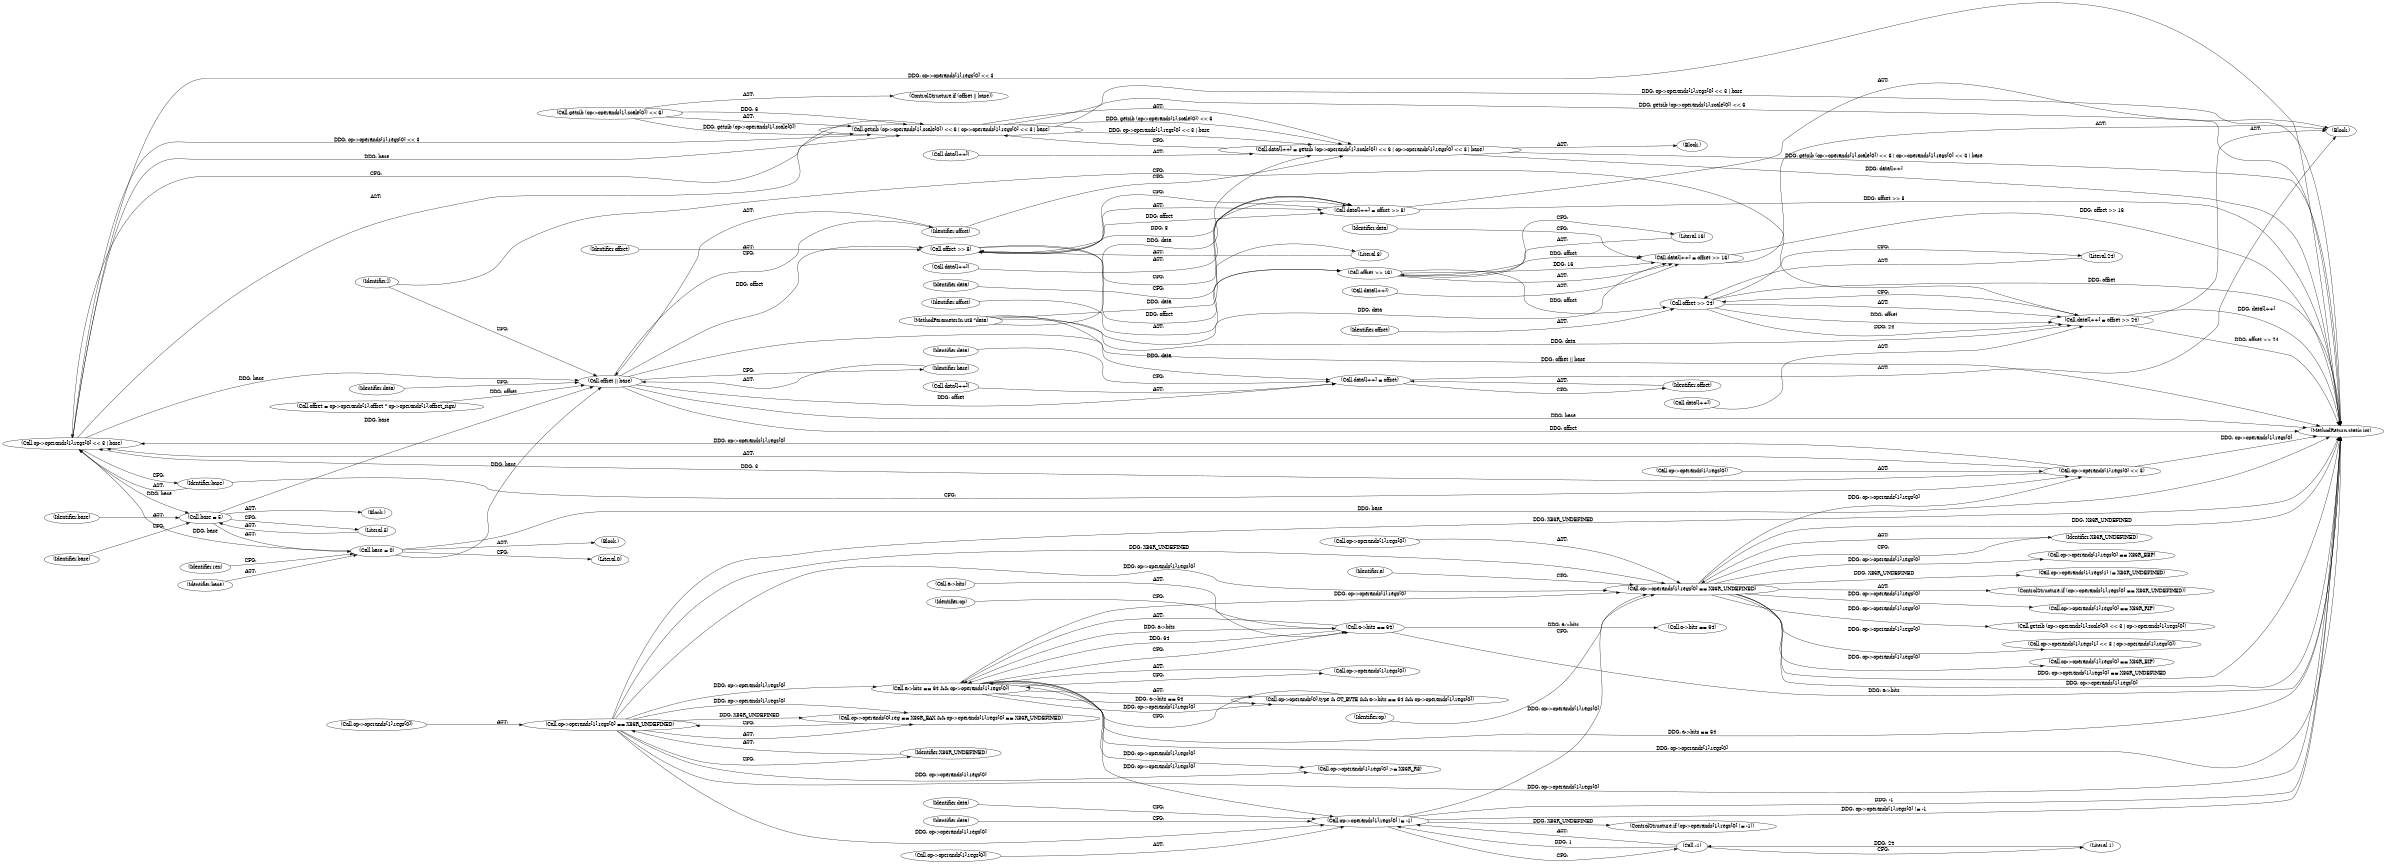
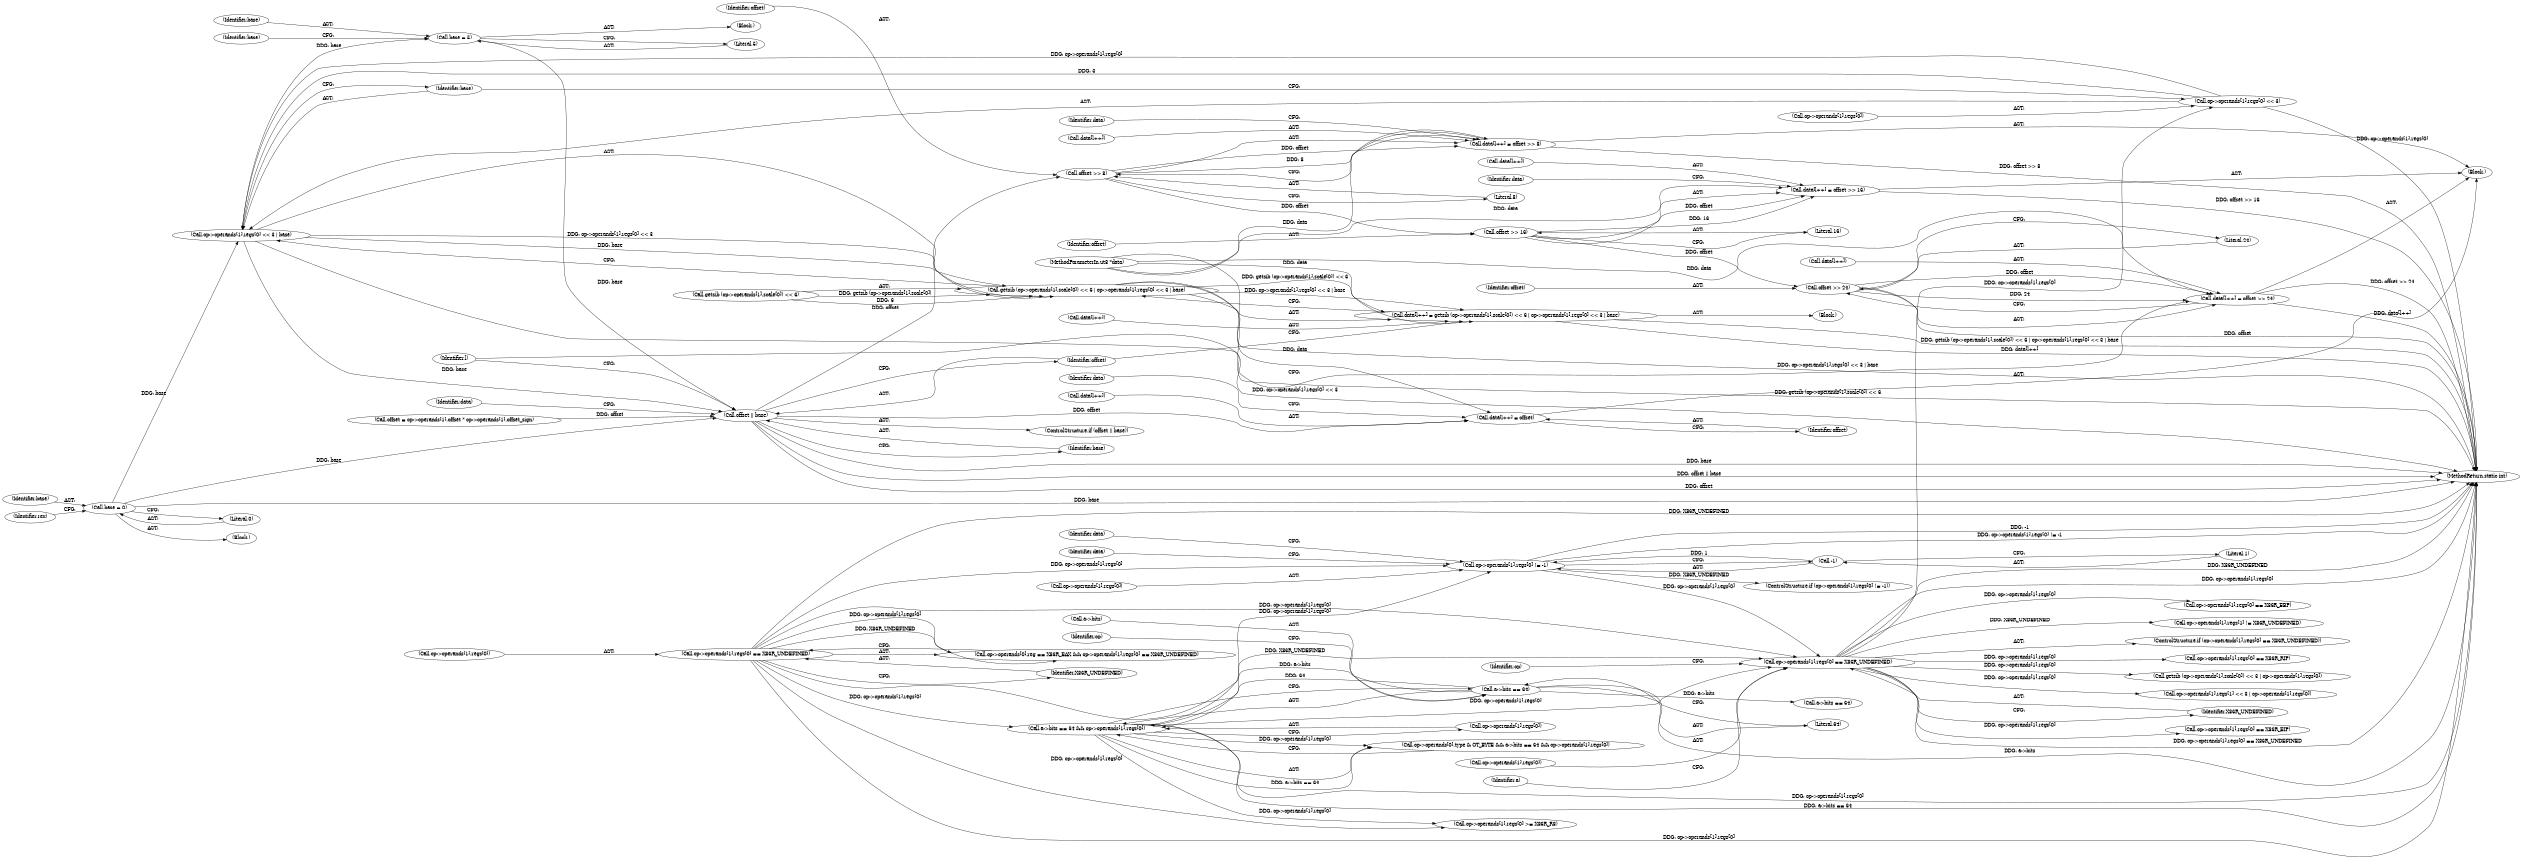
(767, 98) -> (901, 426)
(275, 545) -> (173, 525)
none -> (1828, 725)
(1884, 844) -> (2020, 563)
